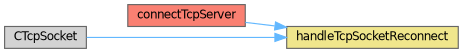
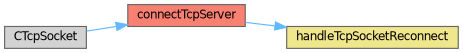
(181, 37) -> (101, 29)
